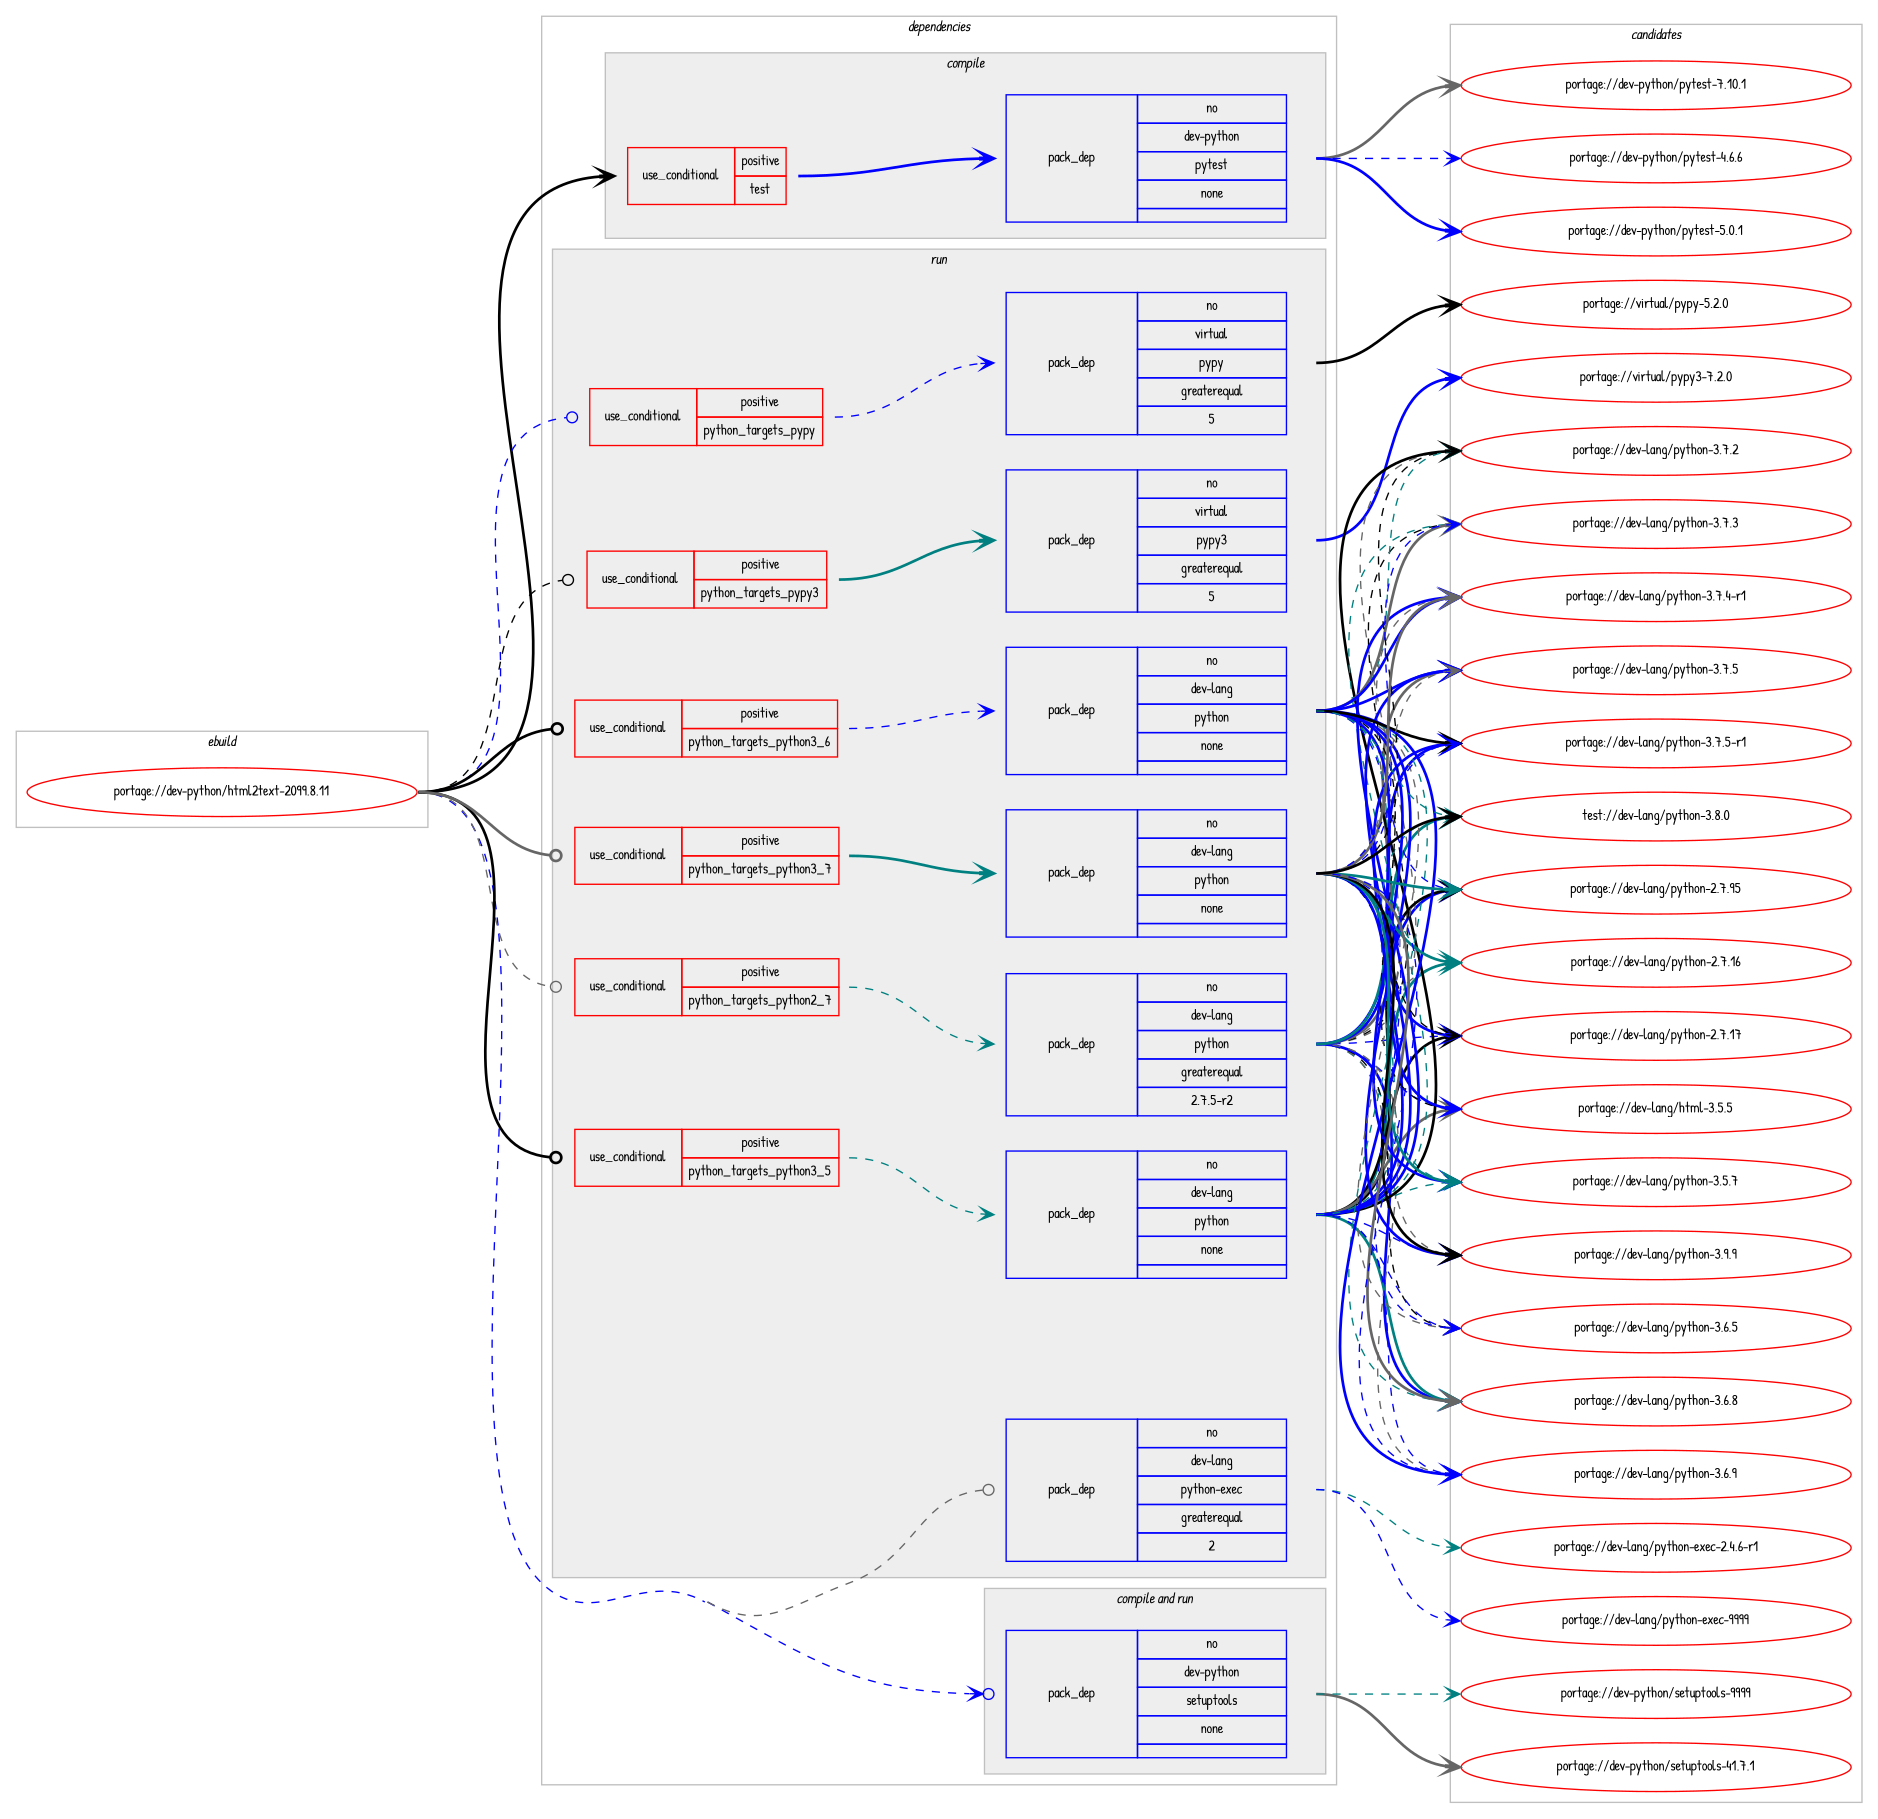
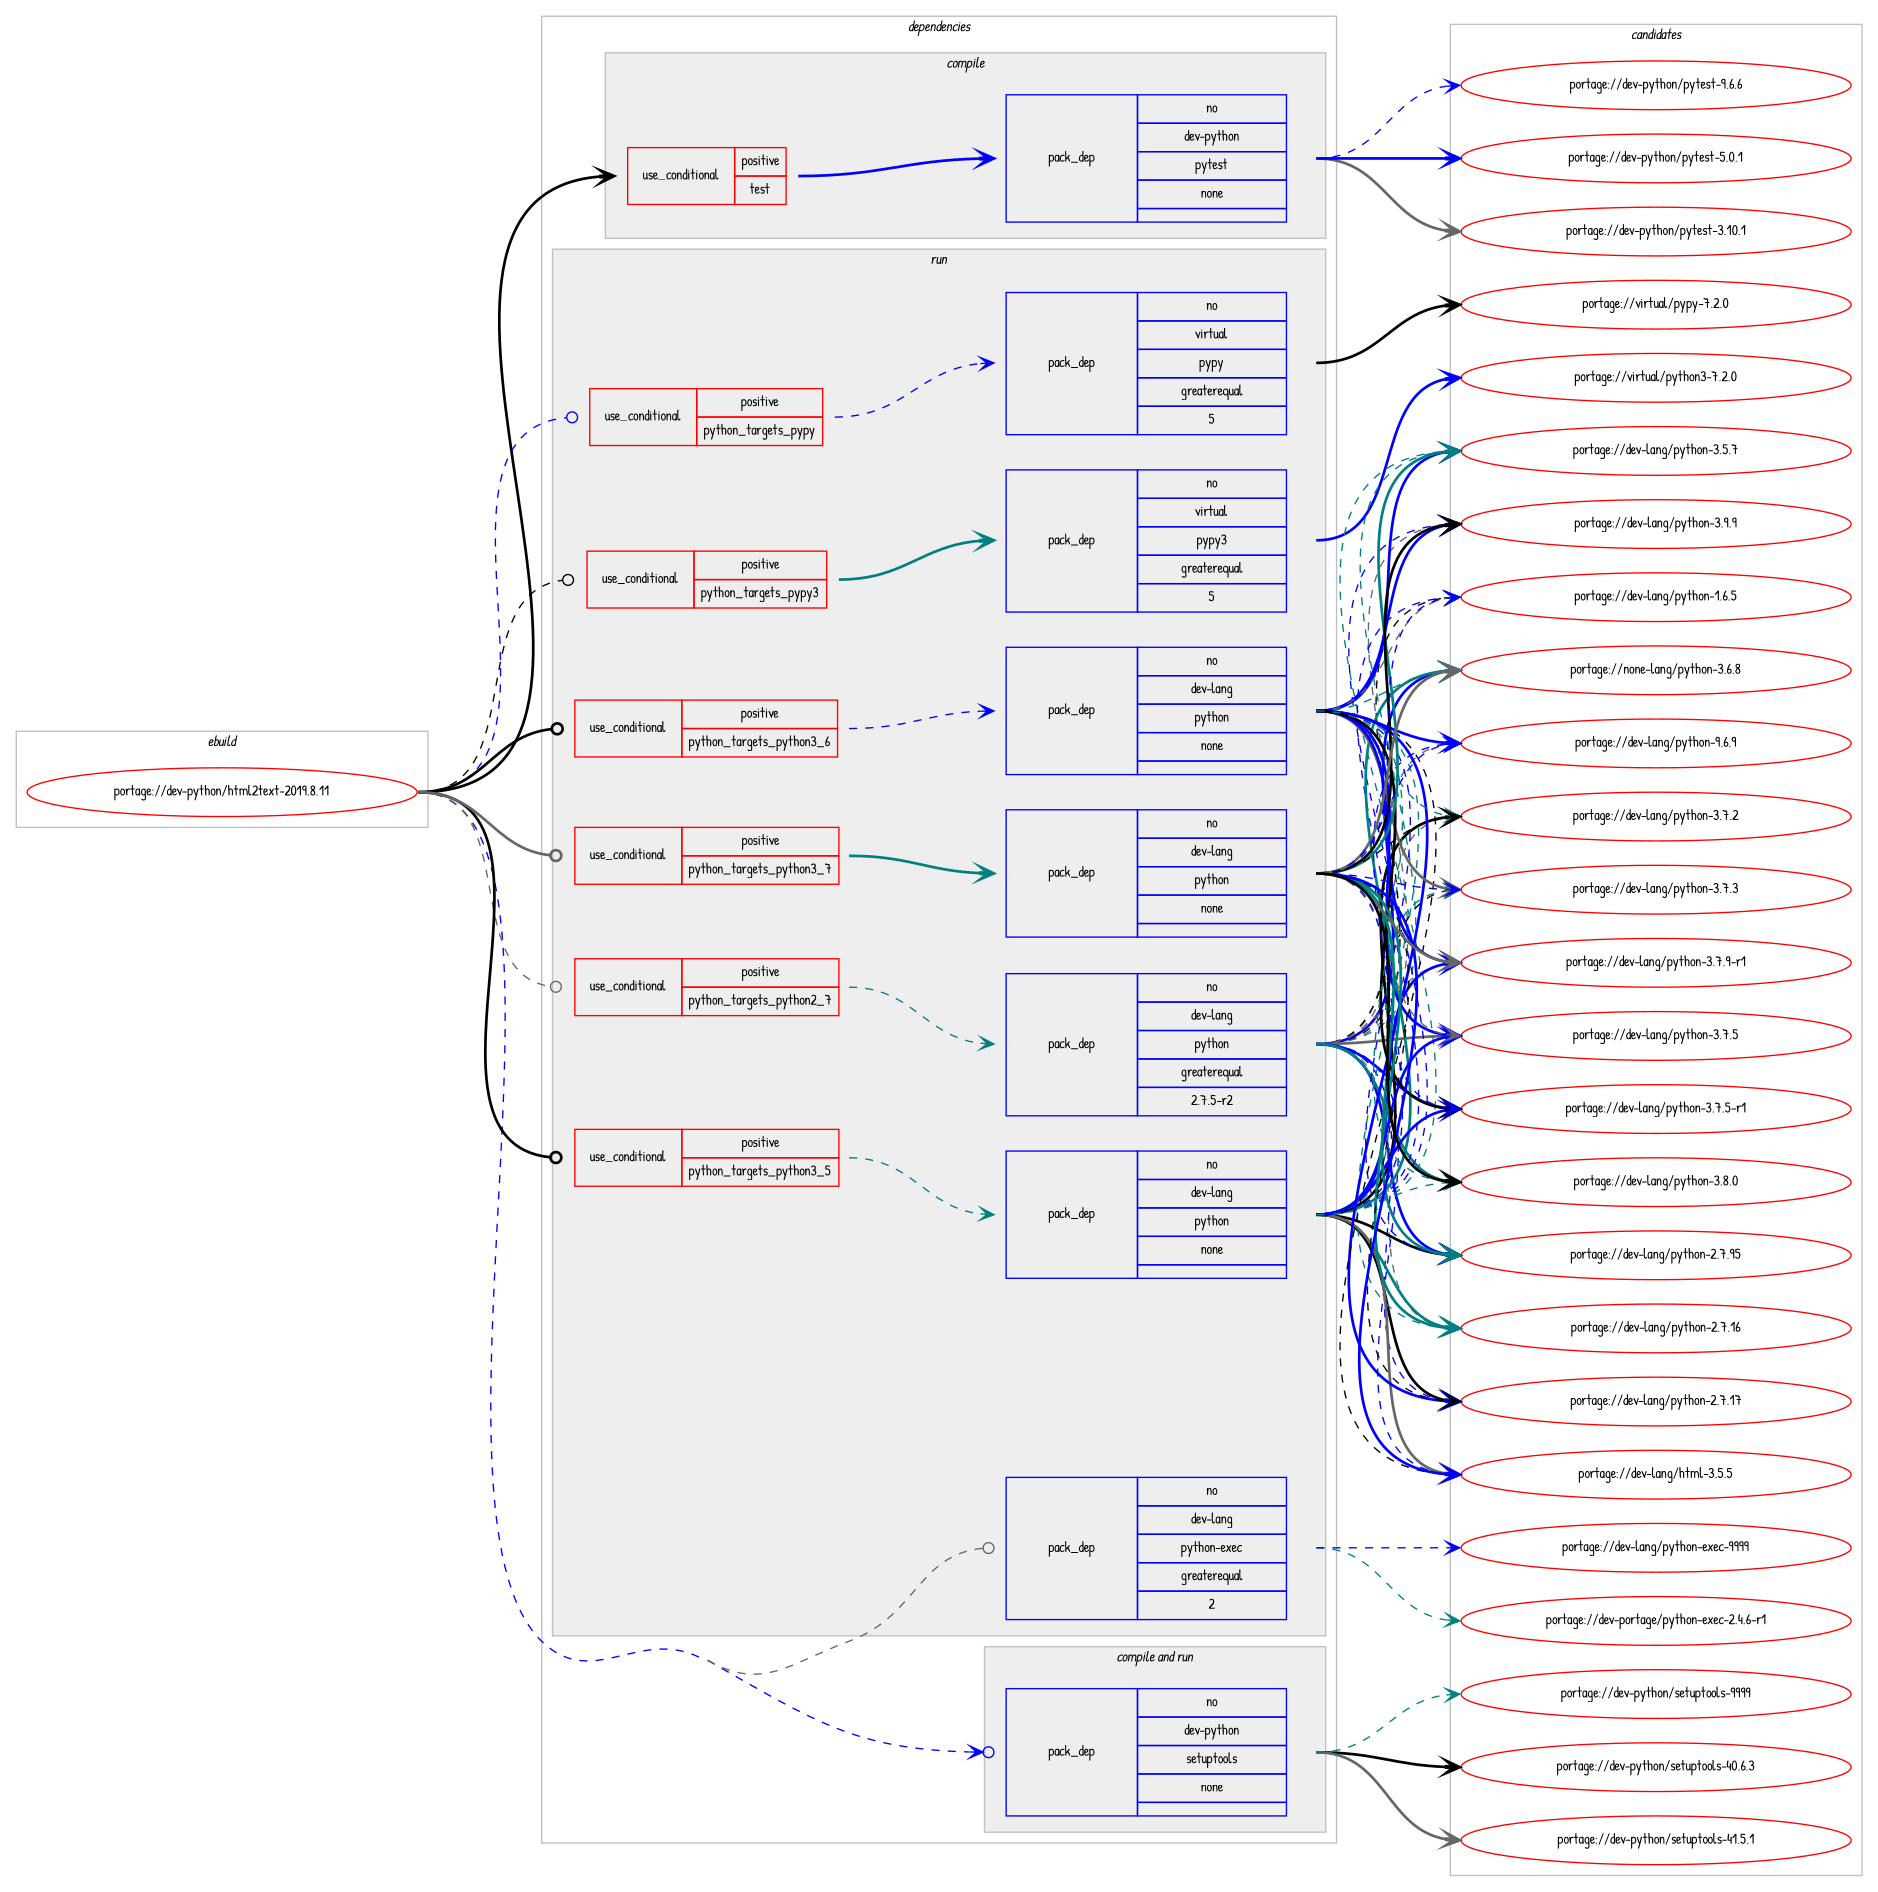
(1656, 85) -> (1656, 232)
(1656, 158) -> (1656, 85)
(1656, 305) -> (1656, 305)
(1656, 378) -> (1656, 378)
(1656, 597) -> (1656, 963)
(222, 792) -> (222, 792)
(1656, 817) -> (1656, 1182)
(1656, 1328) -> (1656, 597)
(1656, 1402) -> (1656, 670)
(1656, 1475) -> (1656, 743)
(1656, 1548) -> (1656, 1621)
none -> (1656, 1767)
(1656, 1767) -> (1656, 1840)
